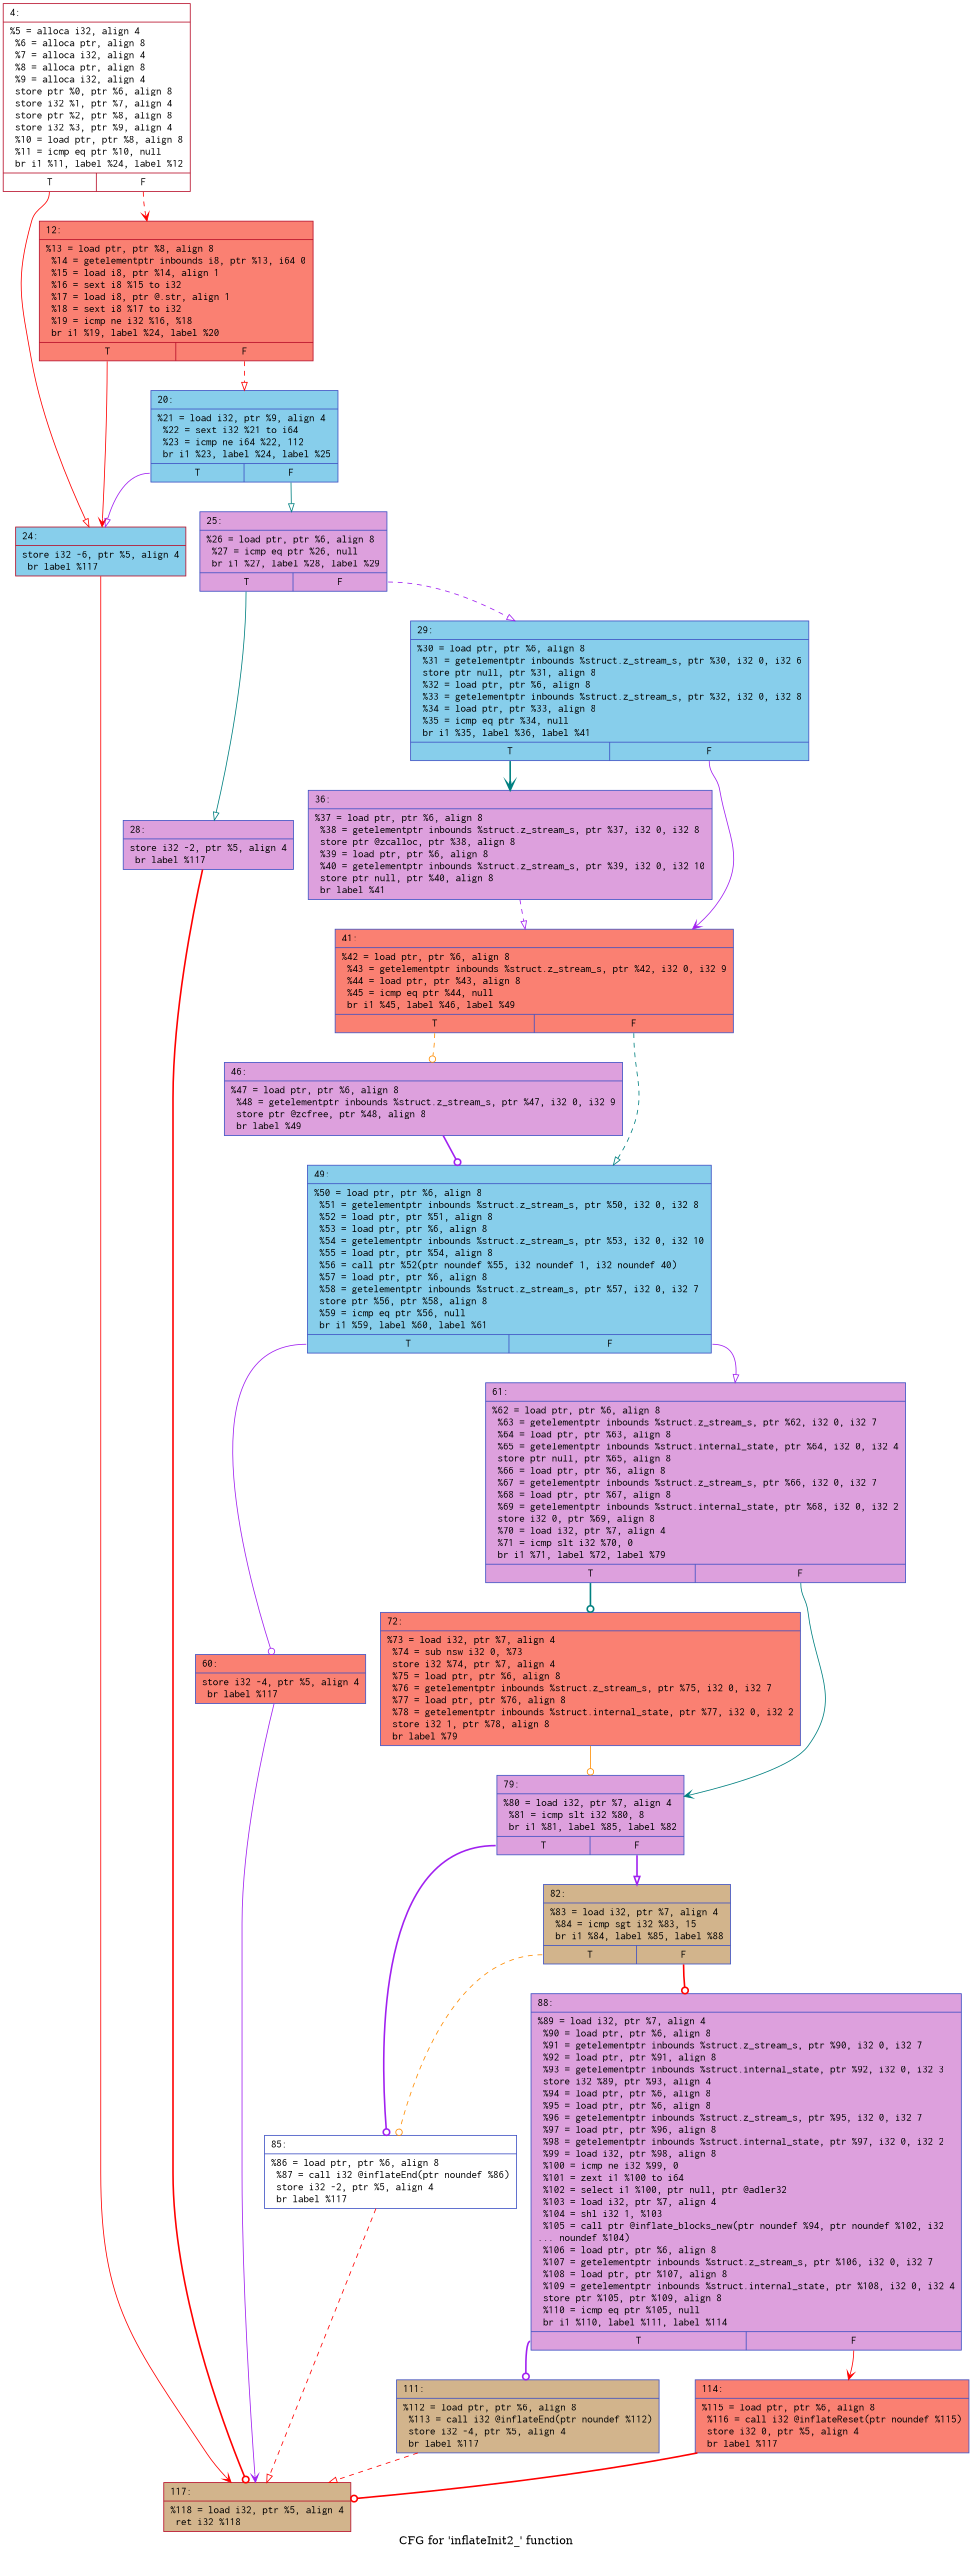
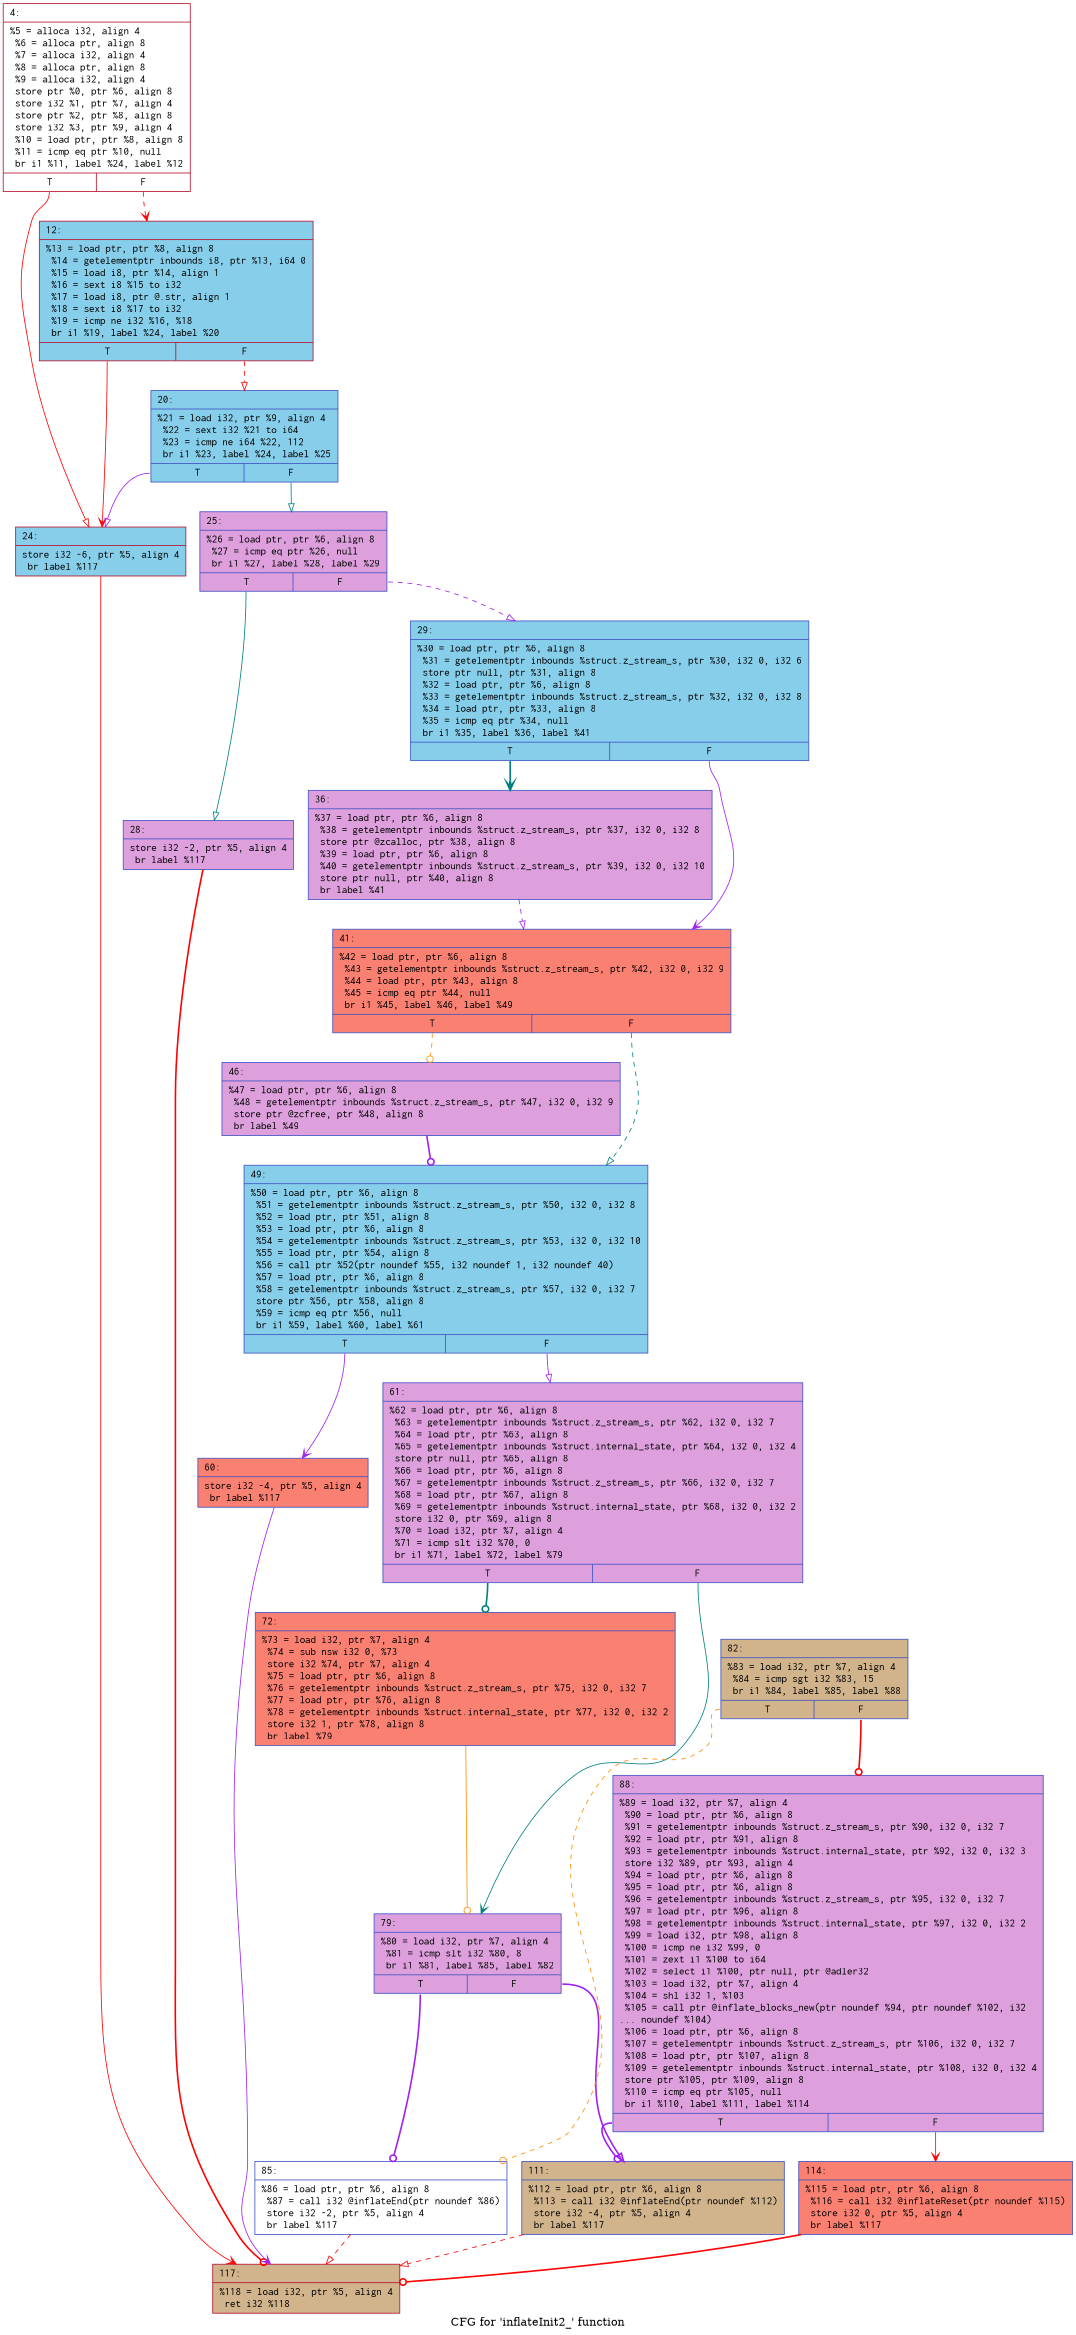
(176, 291) -> (176, 291)
(234, 1479) -> (333, 1405)
(637, 1866) -> (597, 2095)
